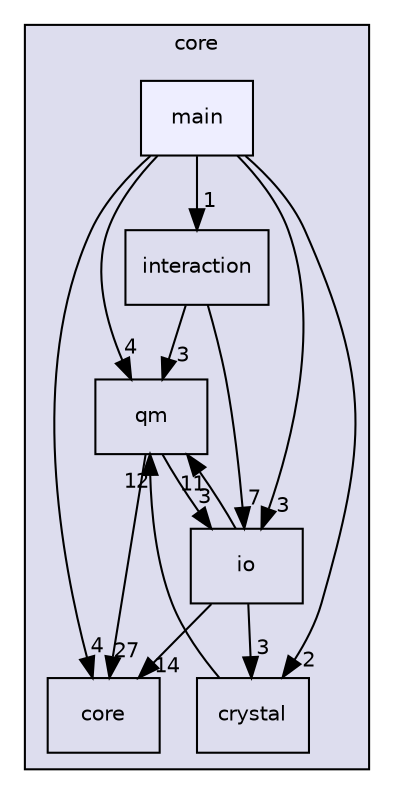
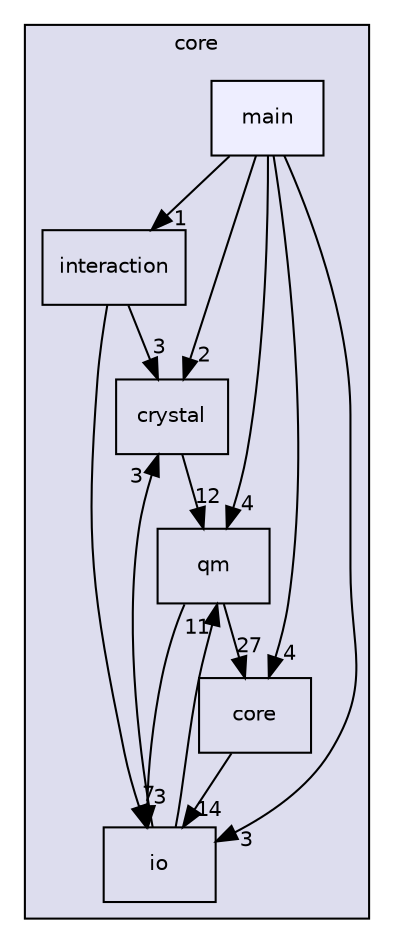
(177, 332) -> (139, 333)
(175, 641) -> (213, 781)
